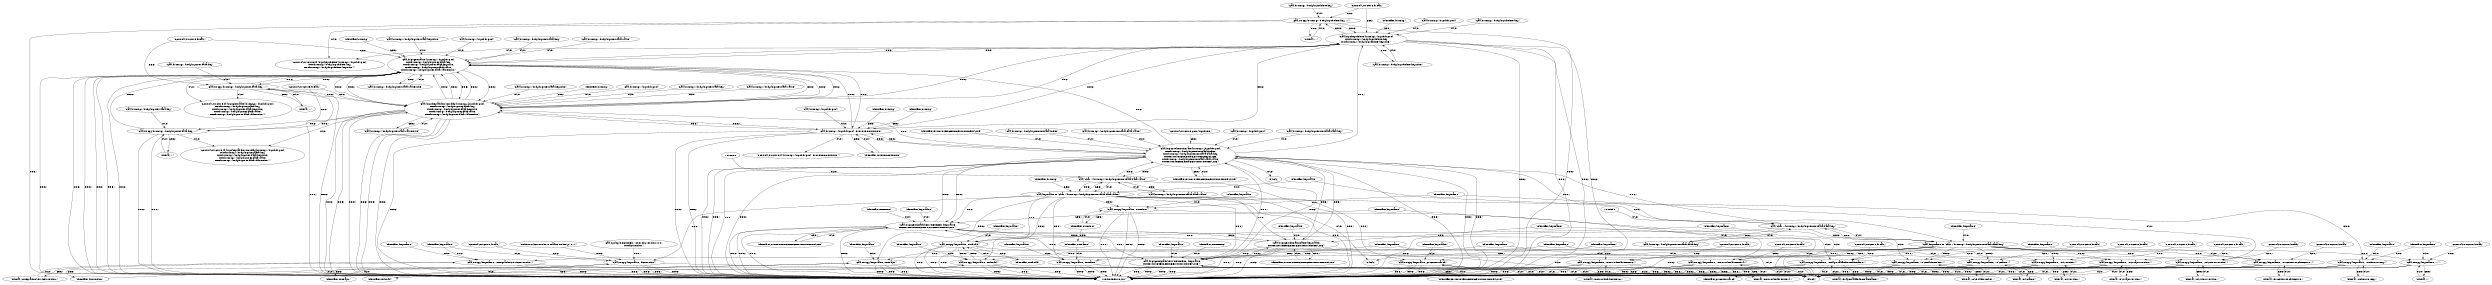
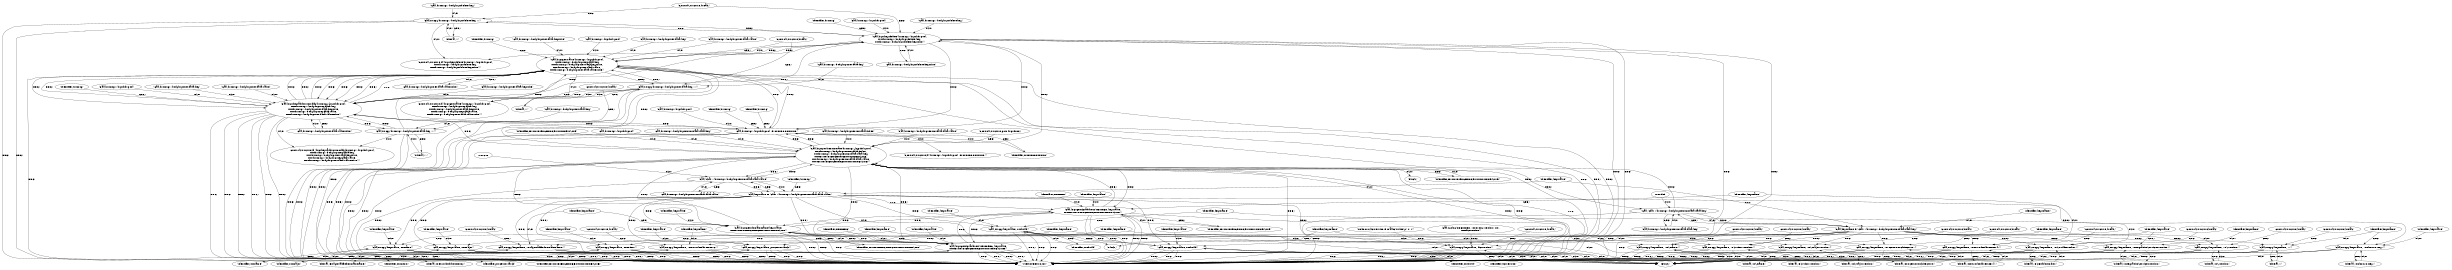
(1080, 235) -> (317, 254)
